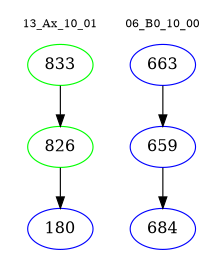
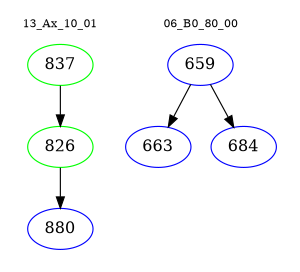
(163, 24) -> (201, 24)
(60, 65) -> (60, 65)
(163, 100) -> (182, 101)
(60, 229) -> (60, 229)
